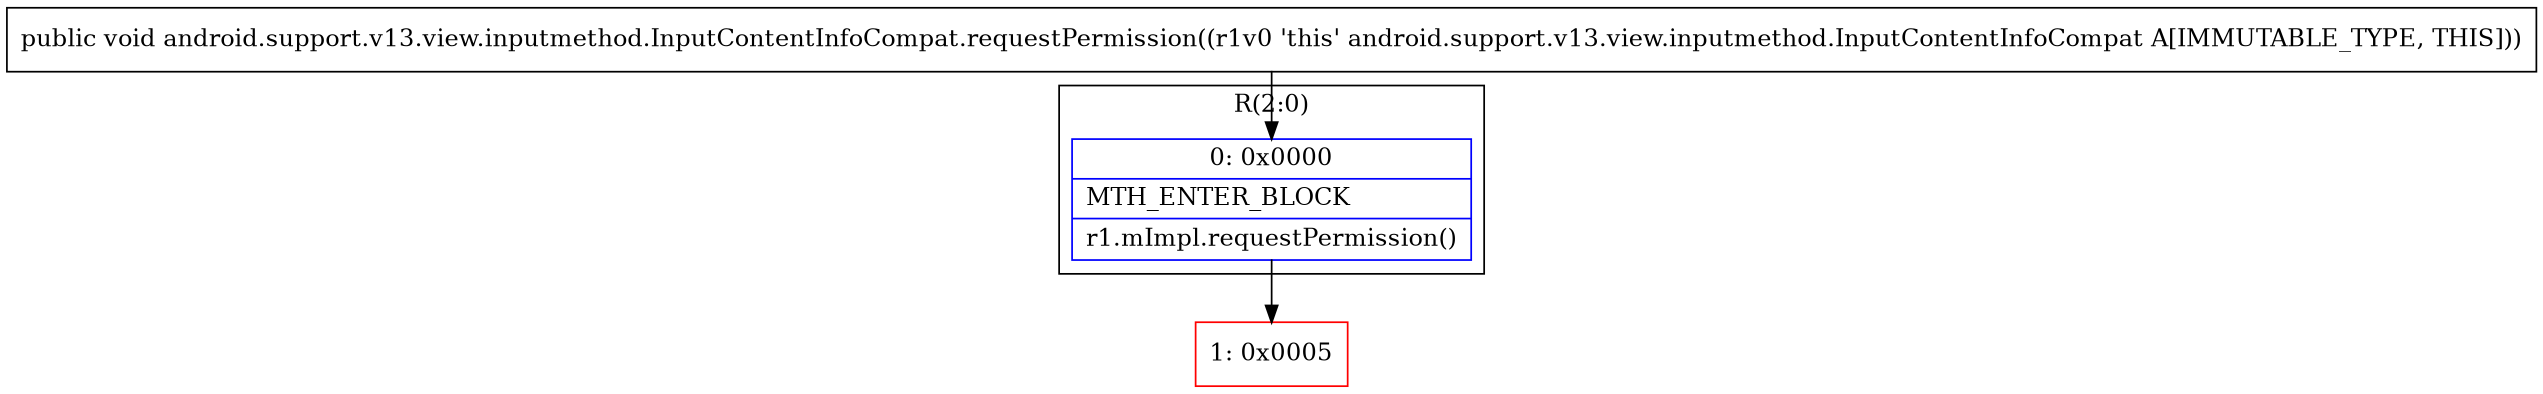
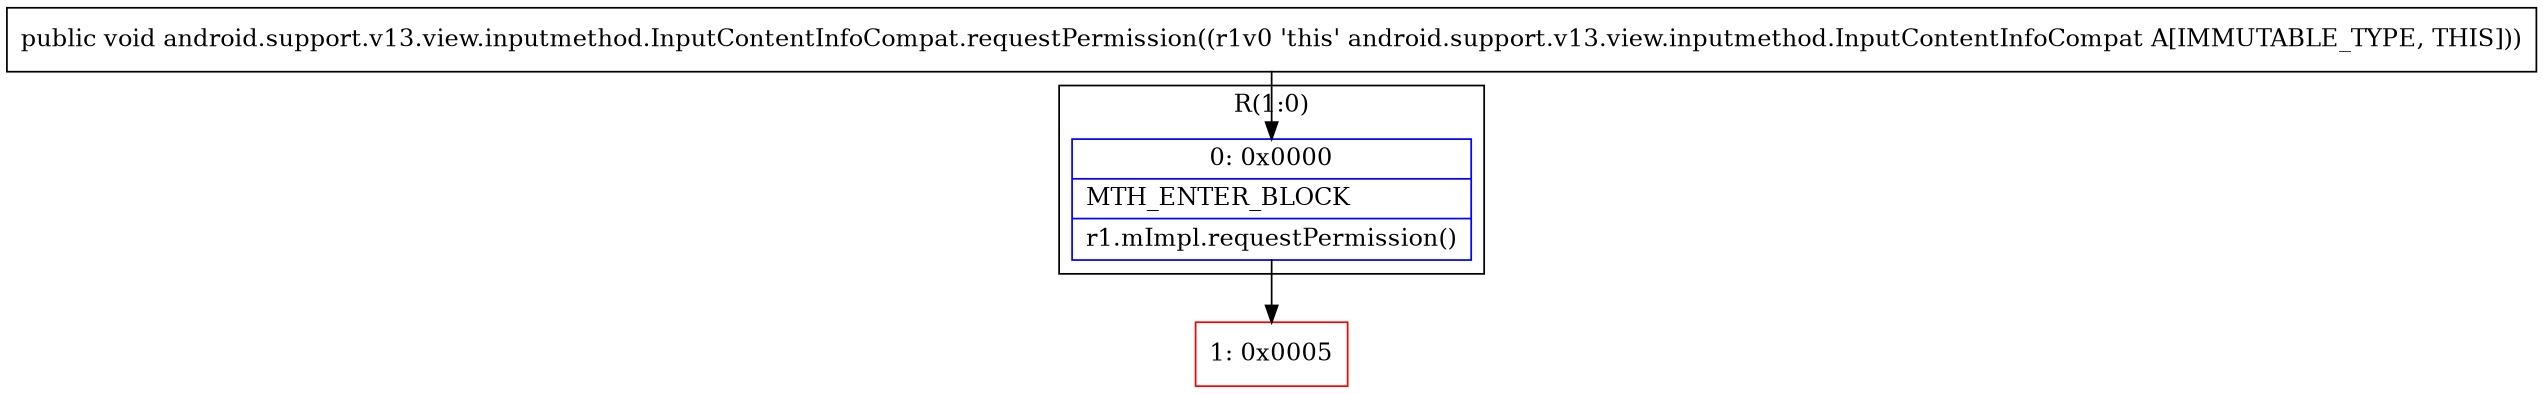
(1272, 105) -> (1272, 105)
